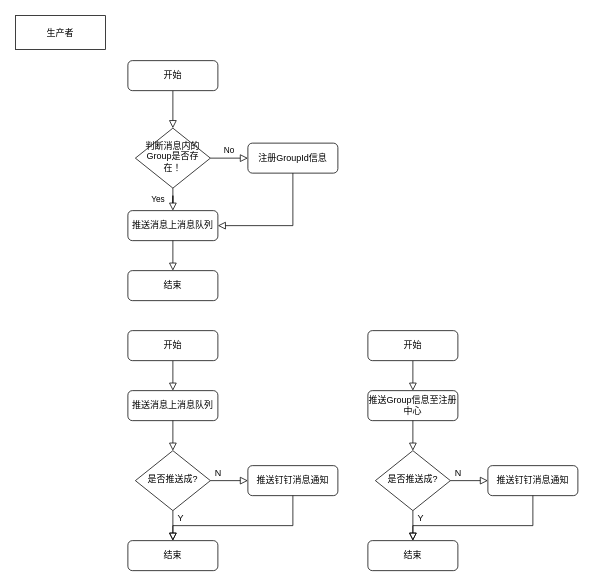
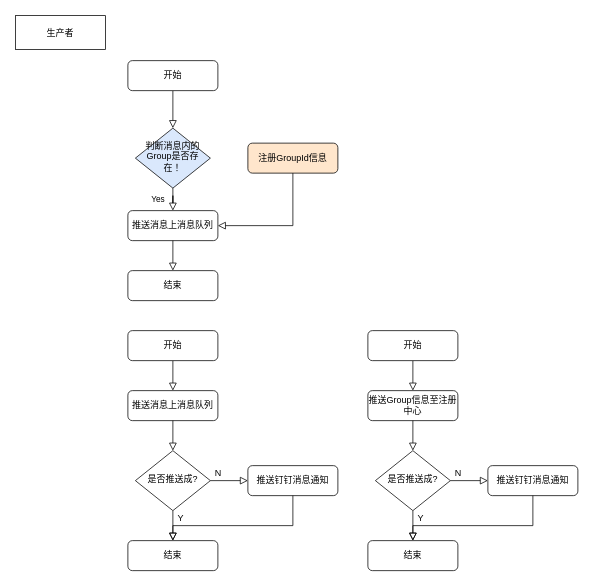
(173, 158) -> (173, 158)
(225, 158) -> none
(293, 158) -> (293, 158)
